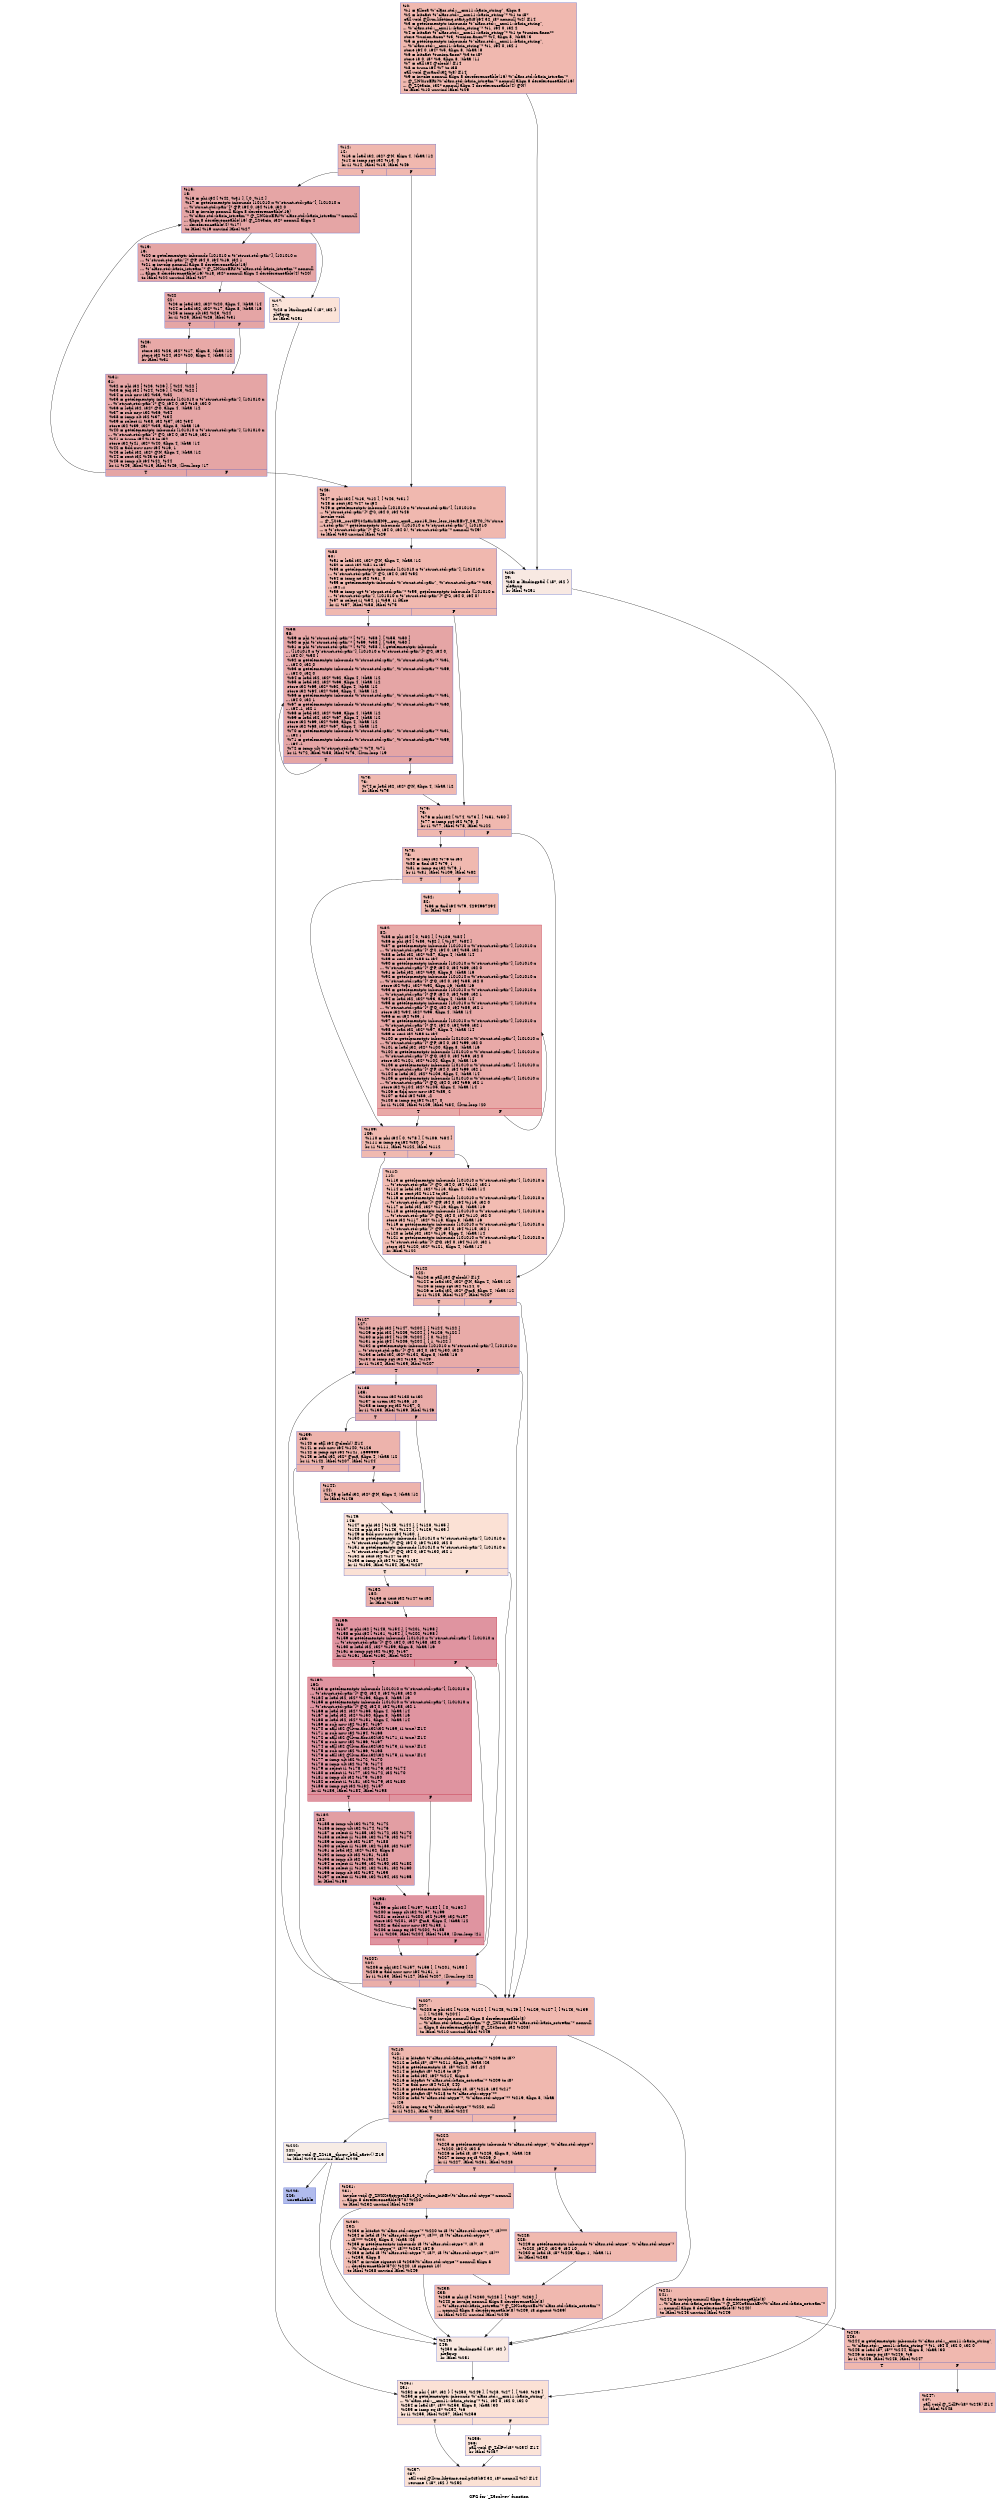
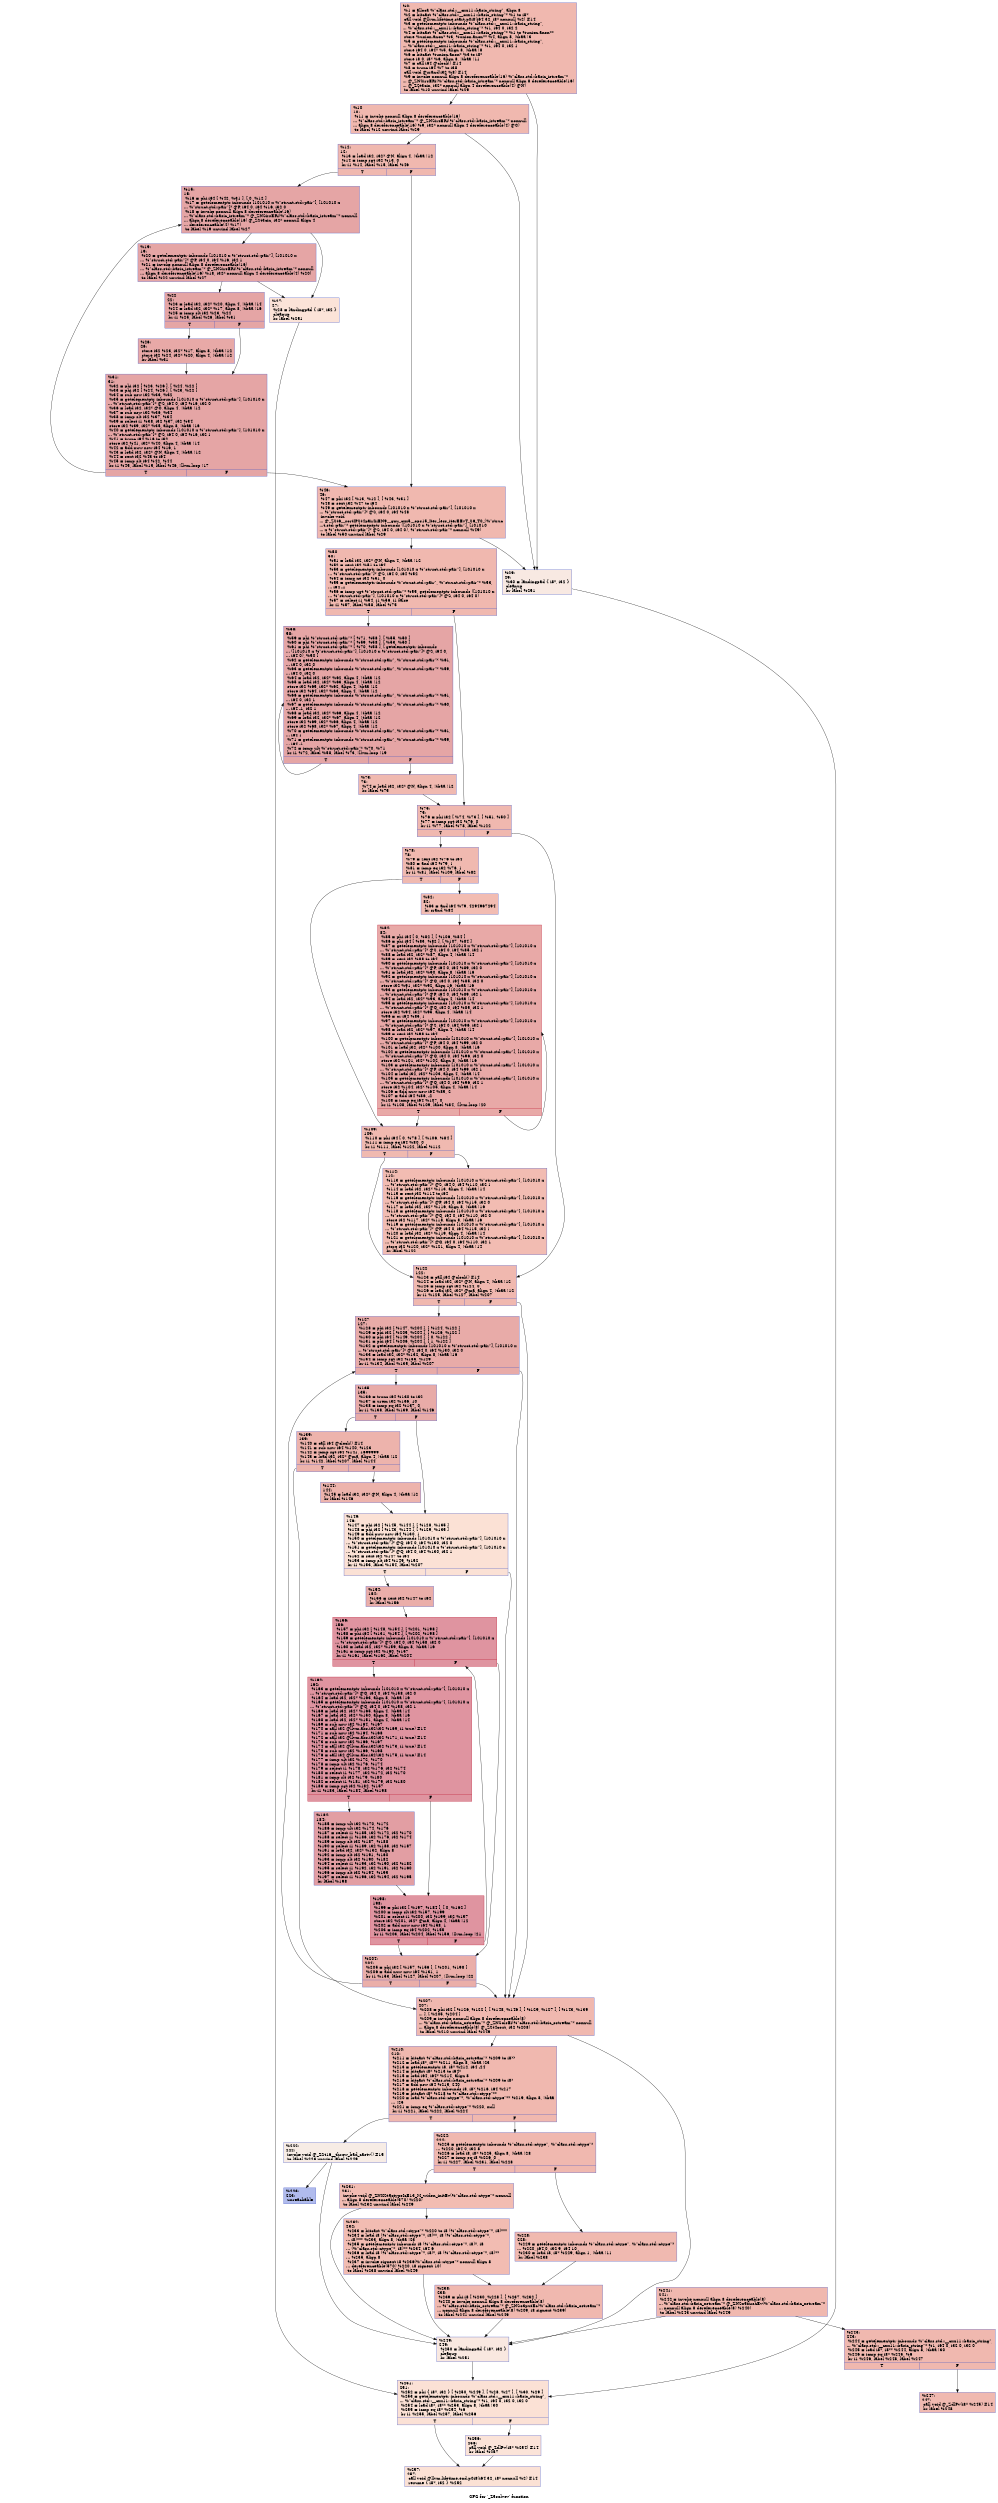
none -> (440, 119)
(438, 911) -> (438, 911)
